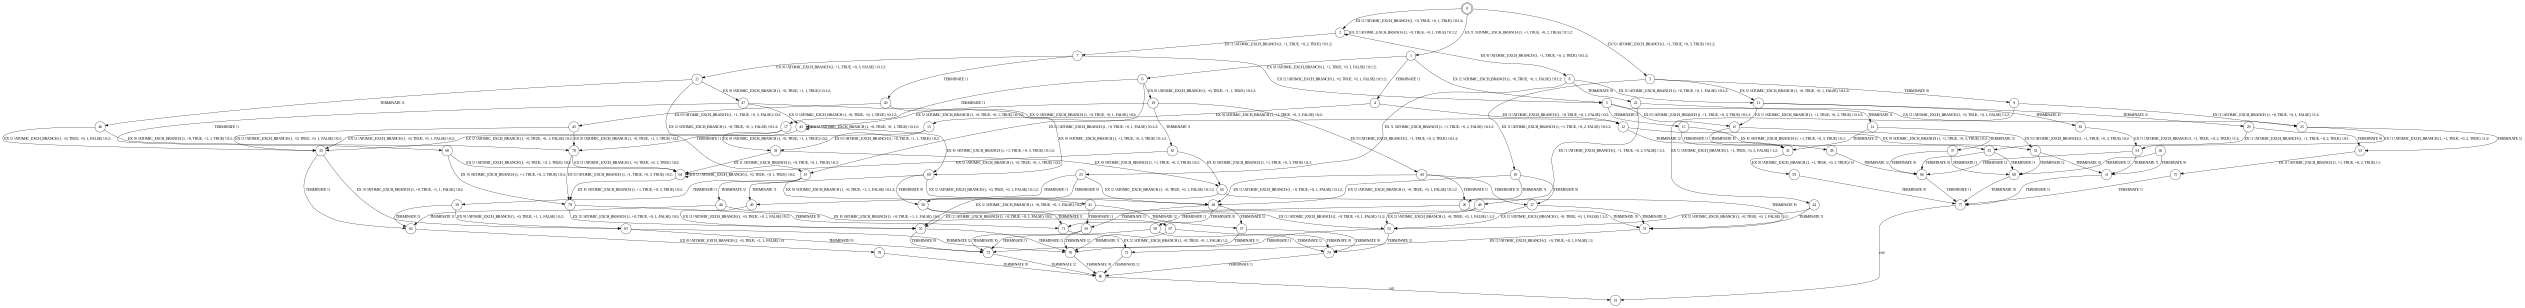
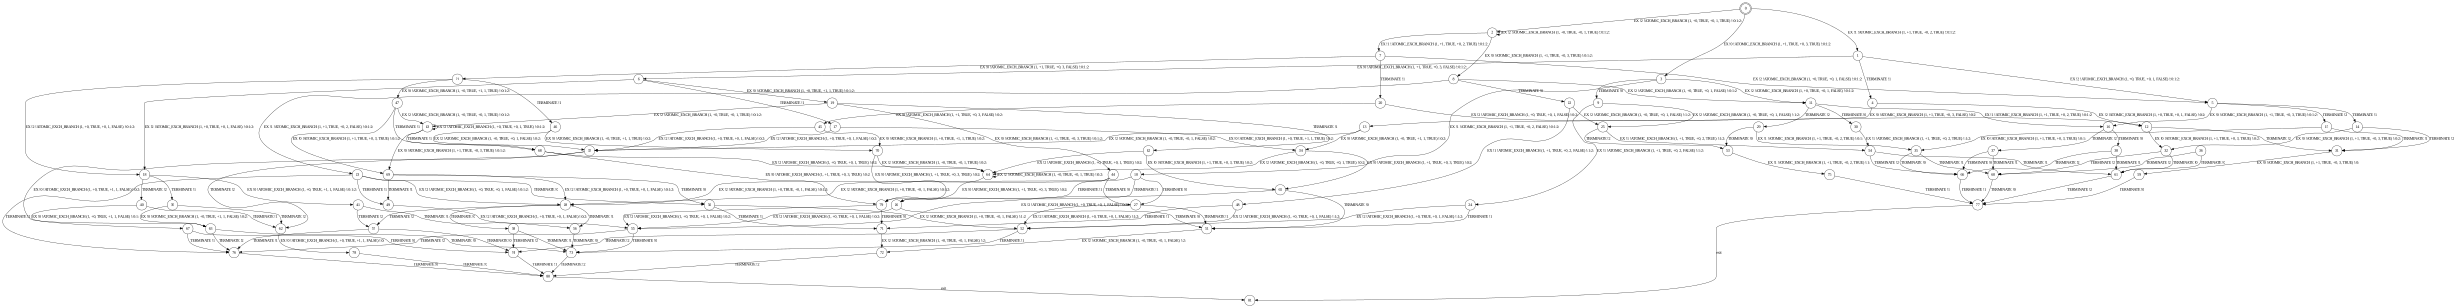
(690, 138) -> (459, 145)
none -> (2116, 161)
(1068, 236) -> (60, 197)
